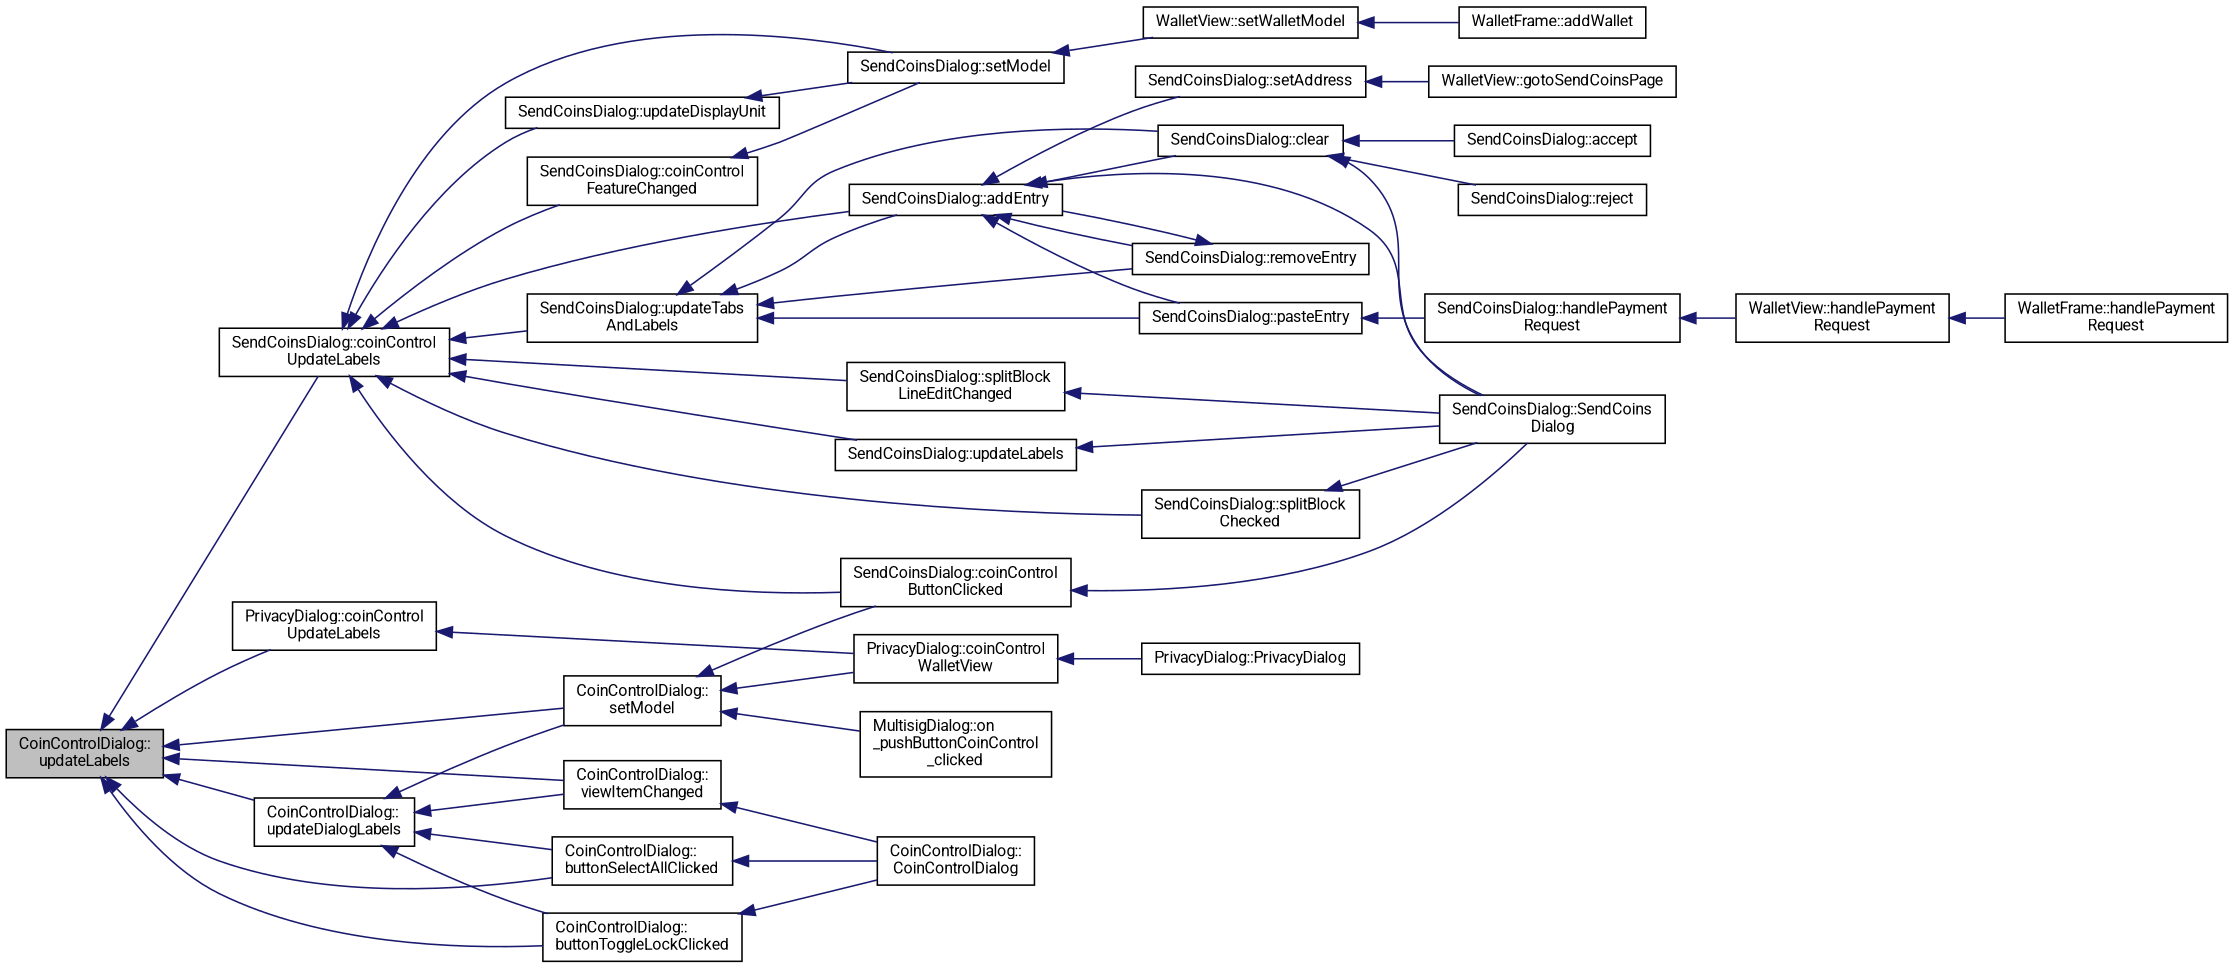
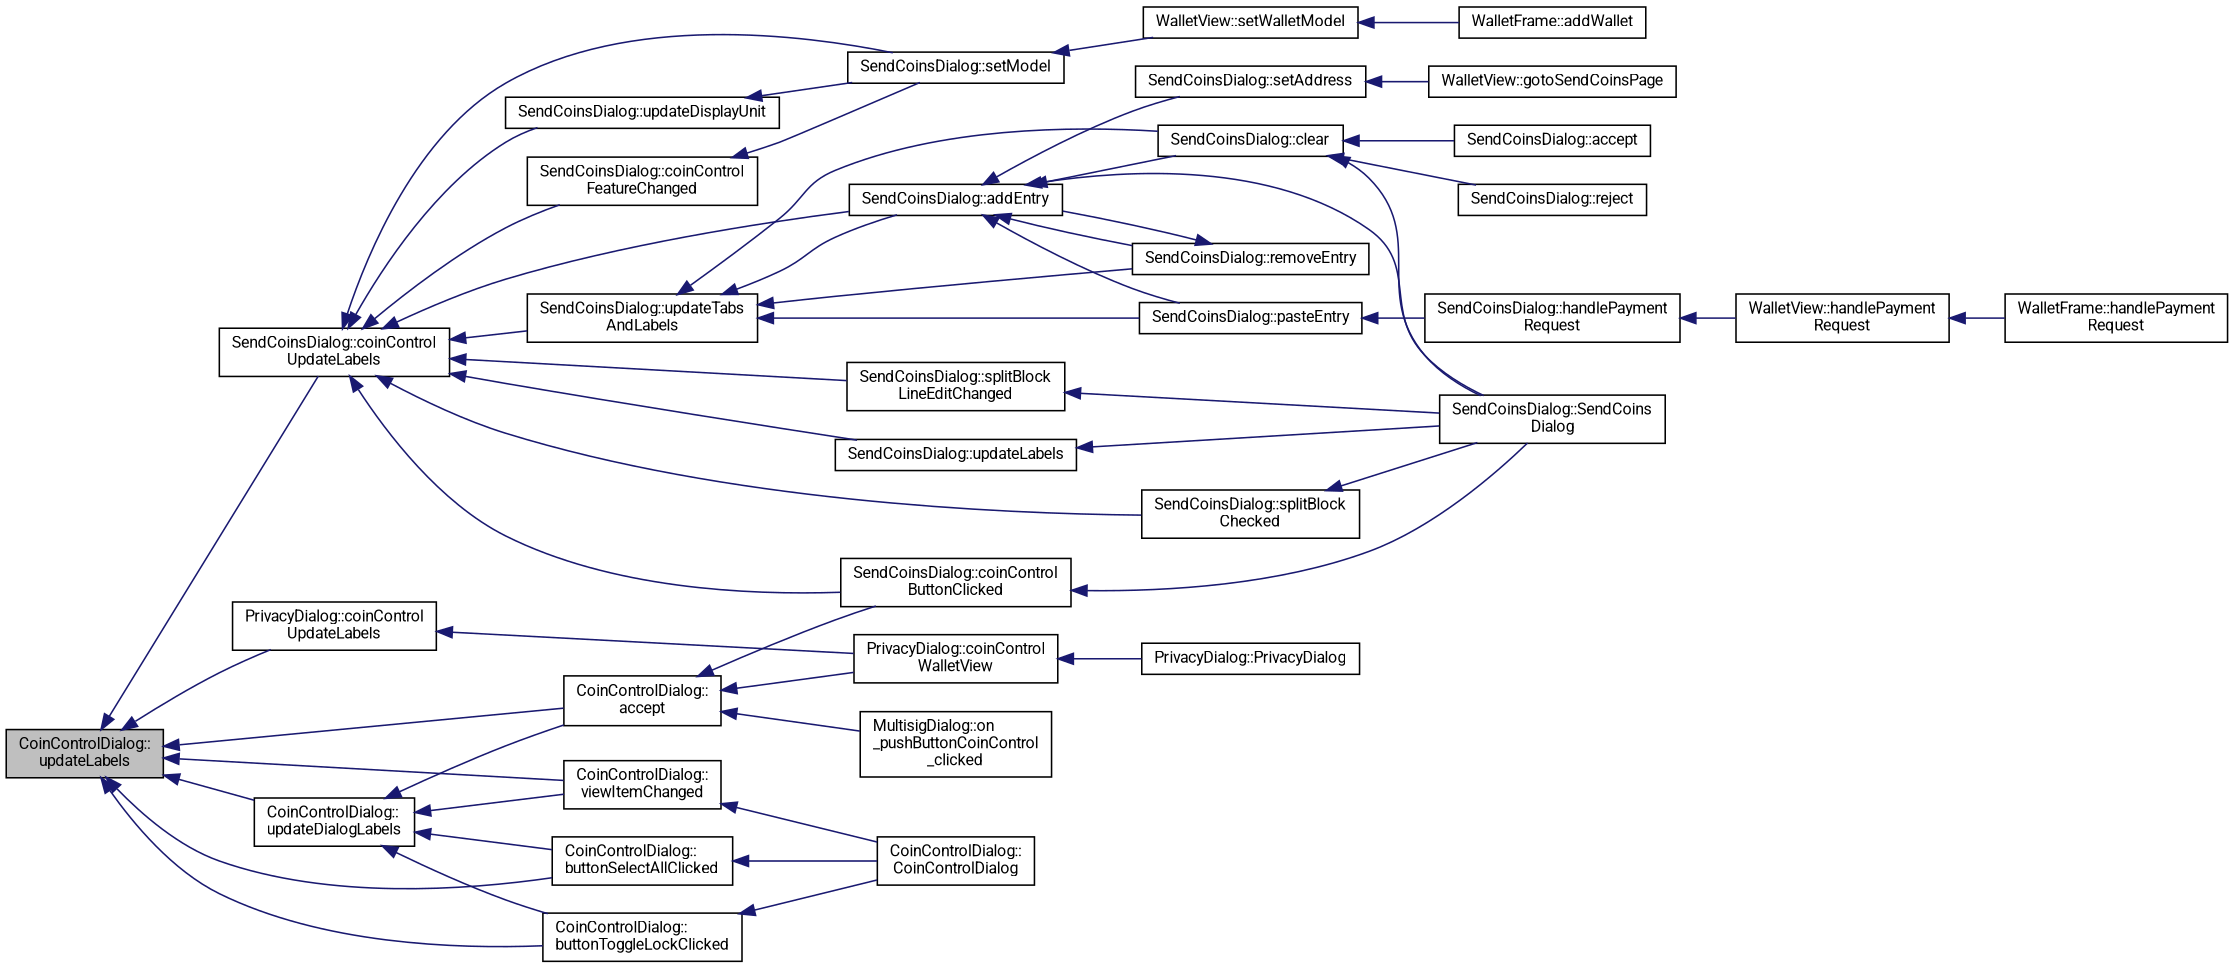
(642, 701) -> (642, 701)
